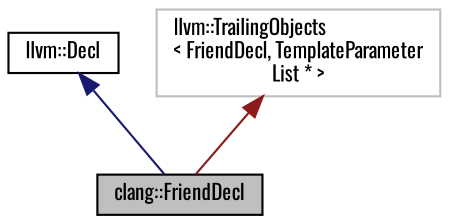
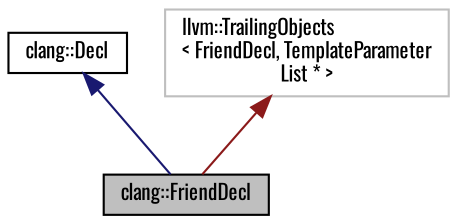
(64, 53) -> (68, 53)
